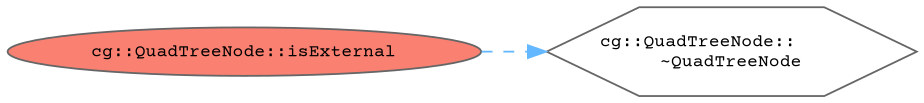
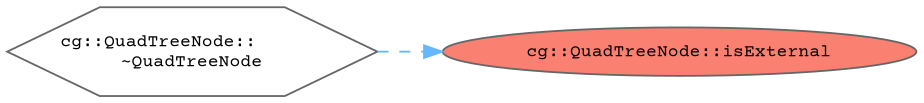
(505, 52) -> (401, 52)
